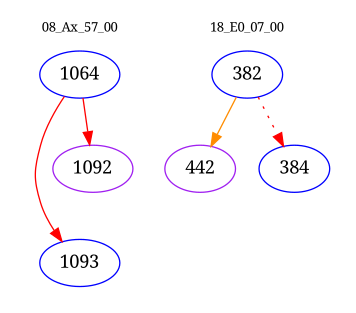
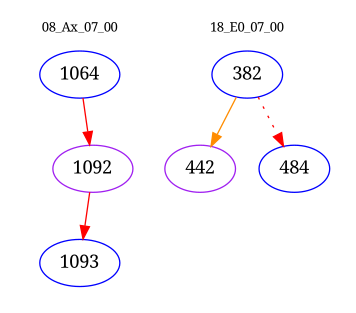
(80, 28) -> (80, 28)
(37, 162) -> (87, 209)
(294, 169) -> (294, 169)
